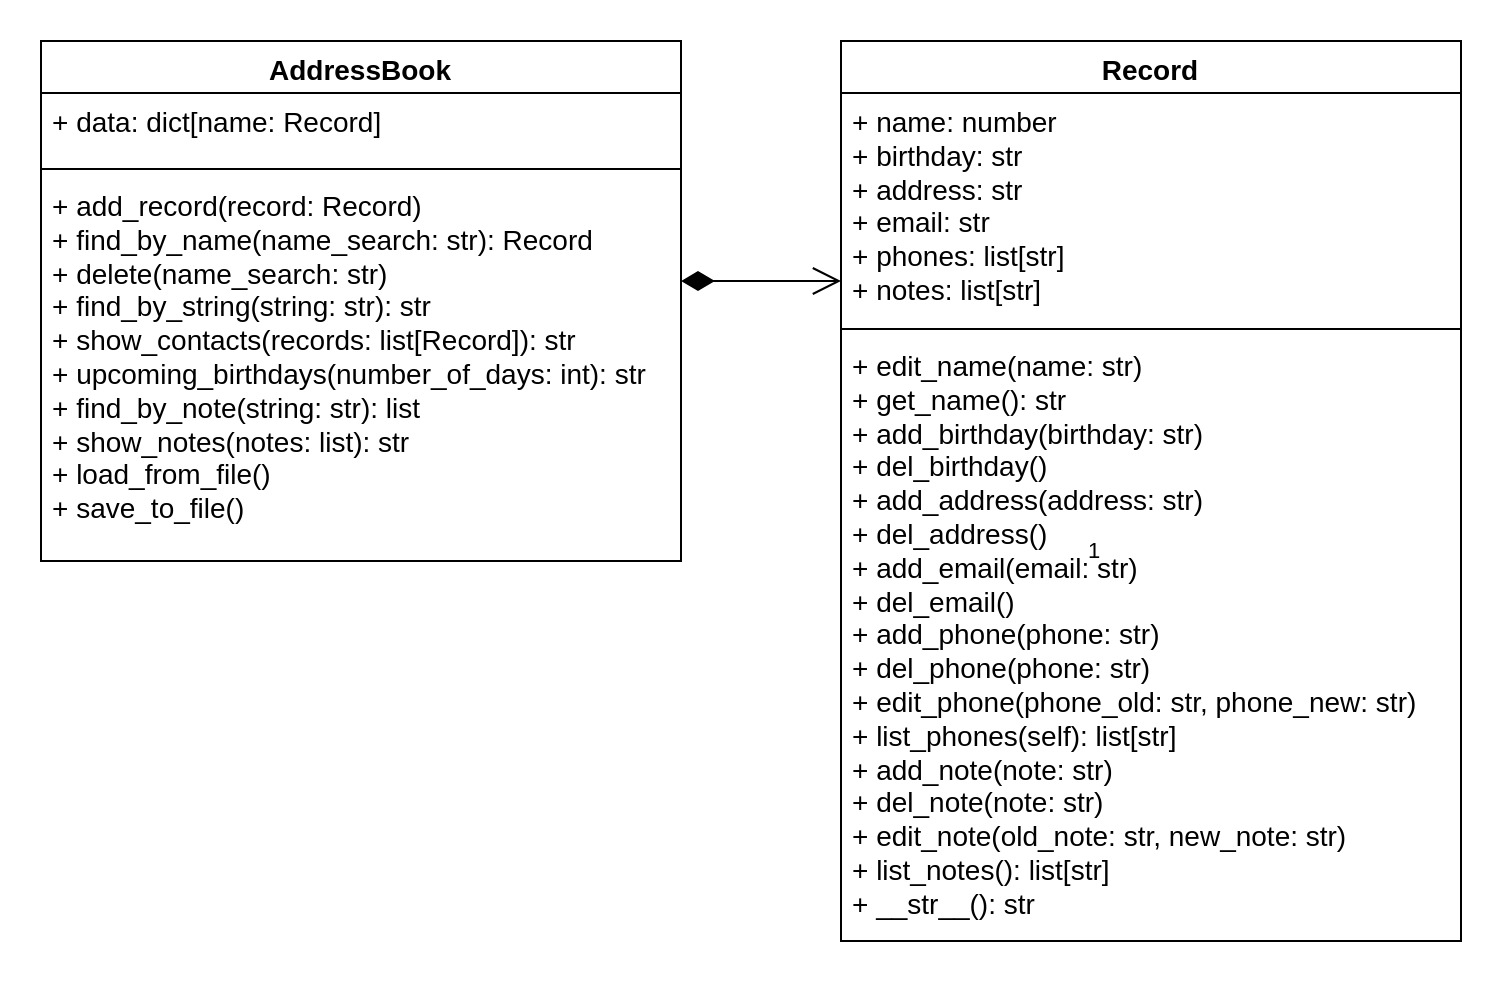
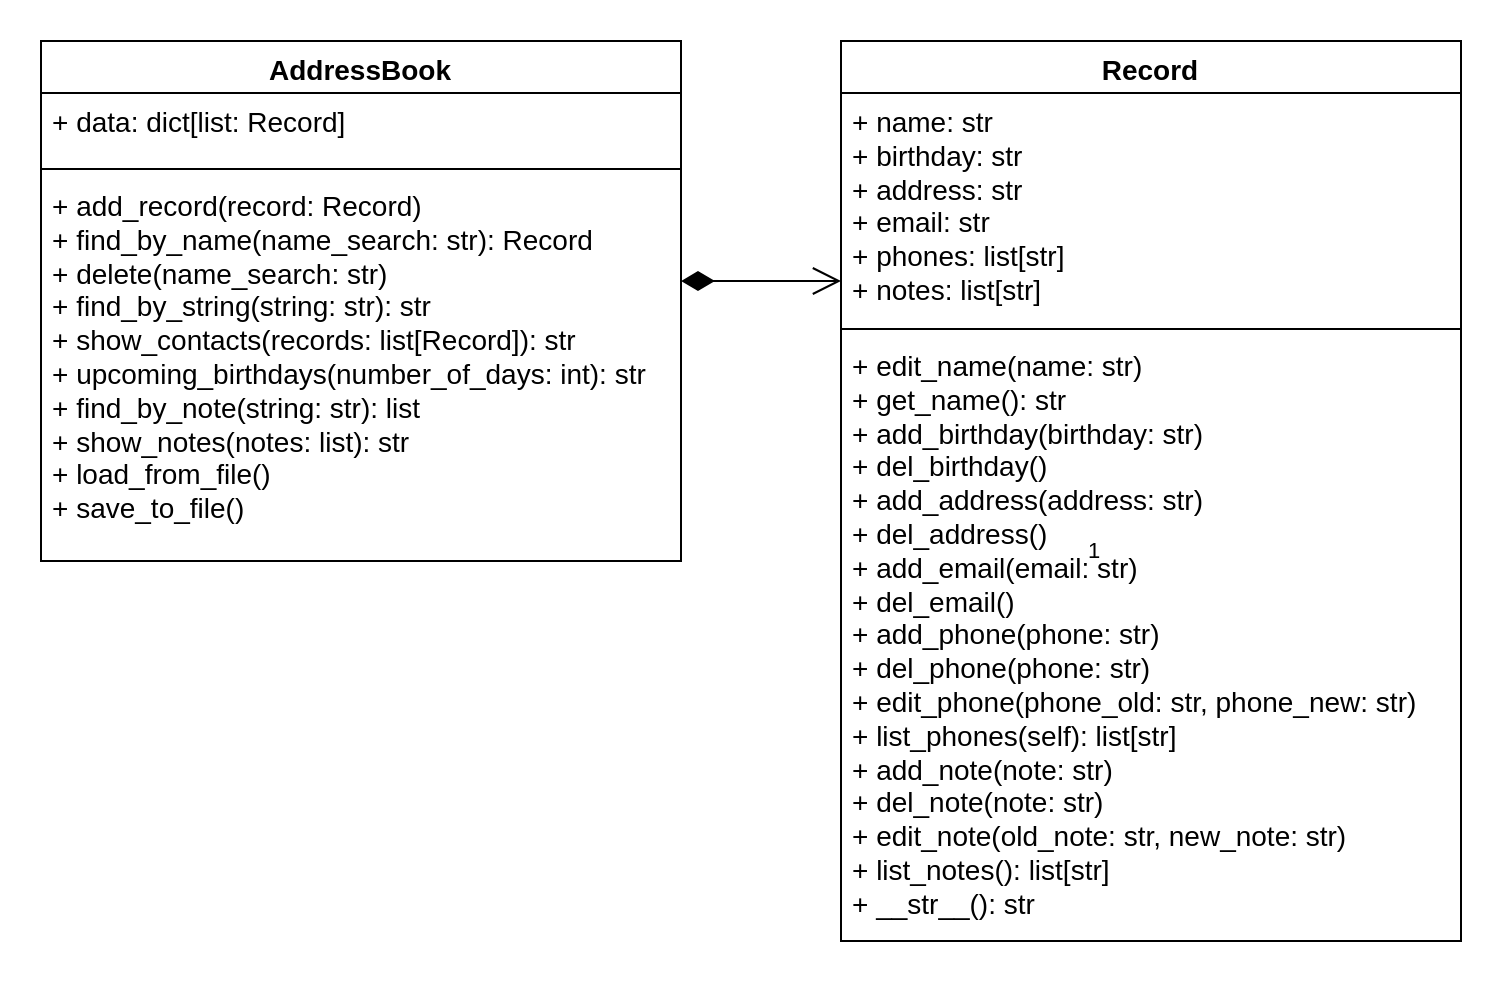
(235, 124) -> (228, 124)
(984, 208) -> (984, 208)
